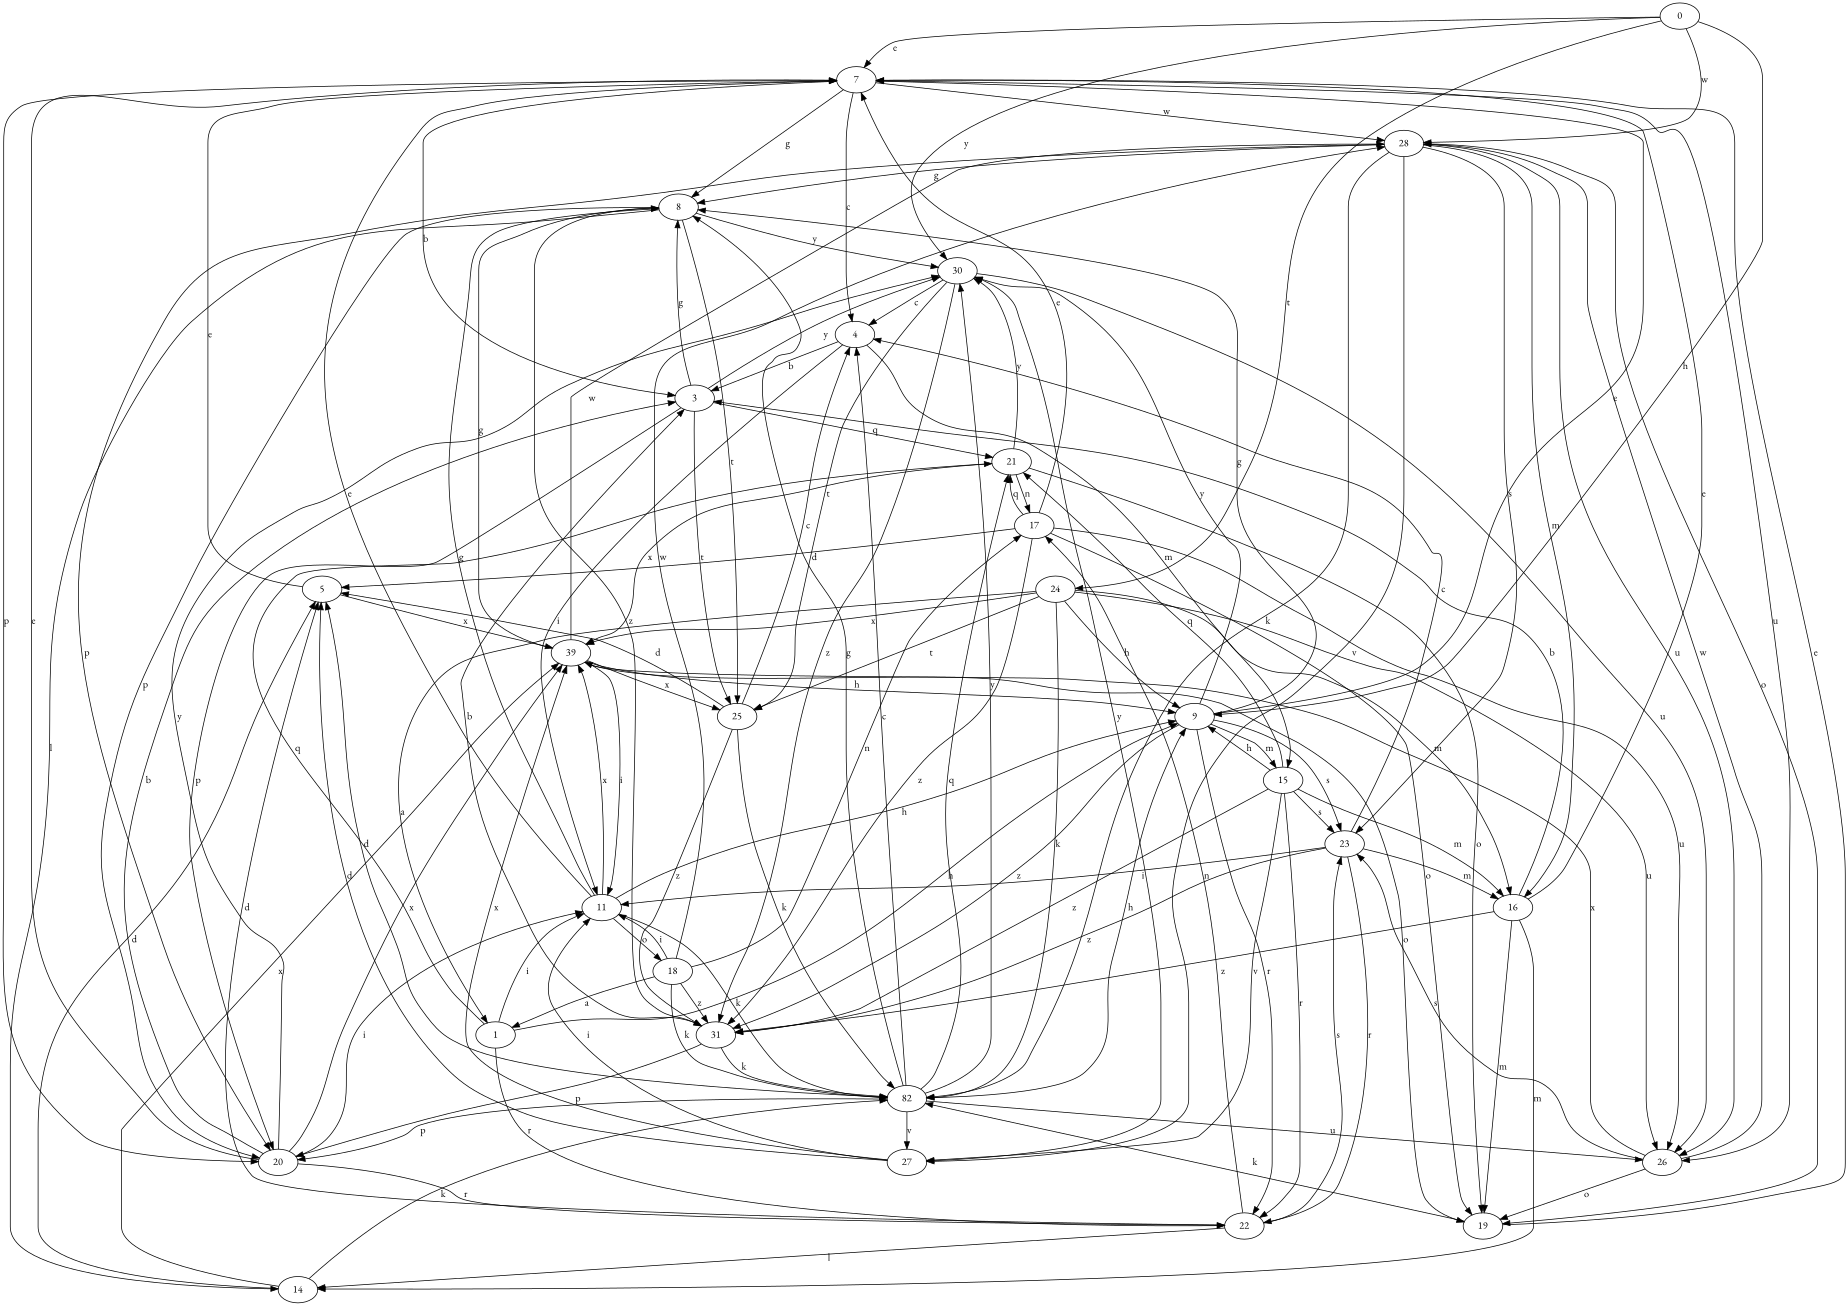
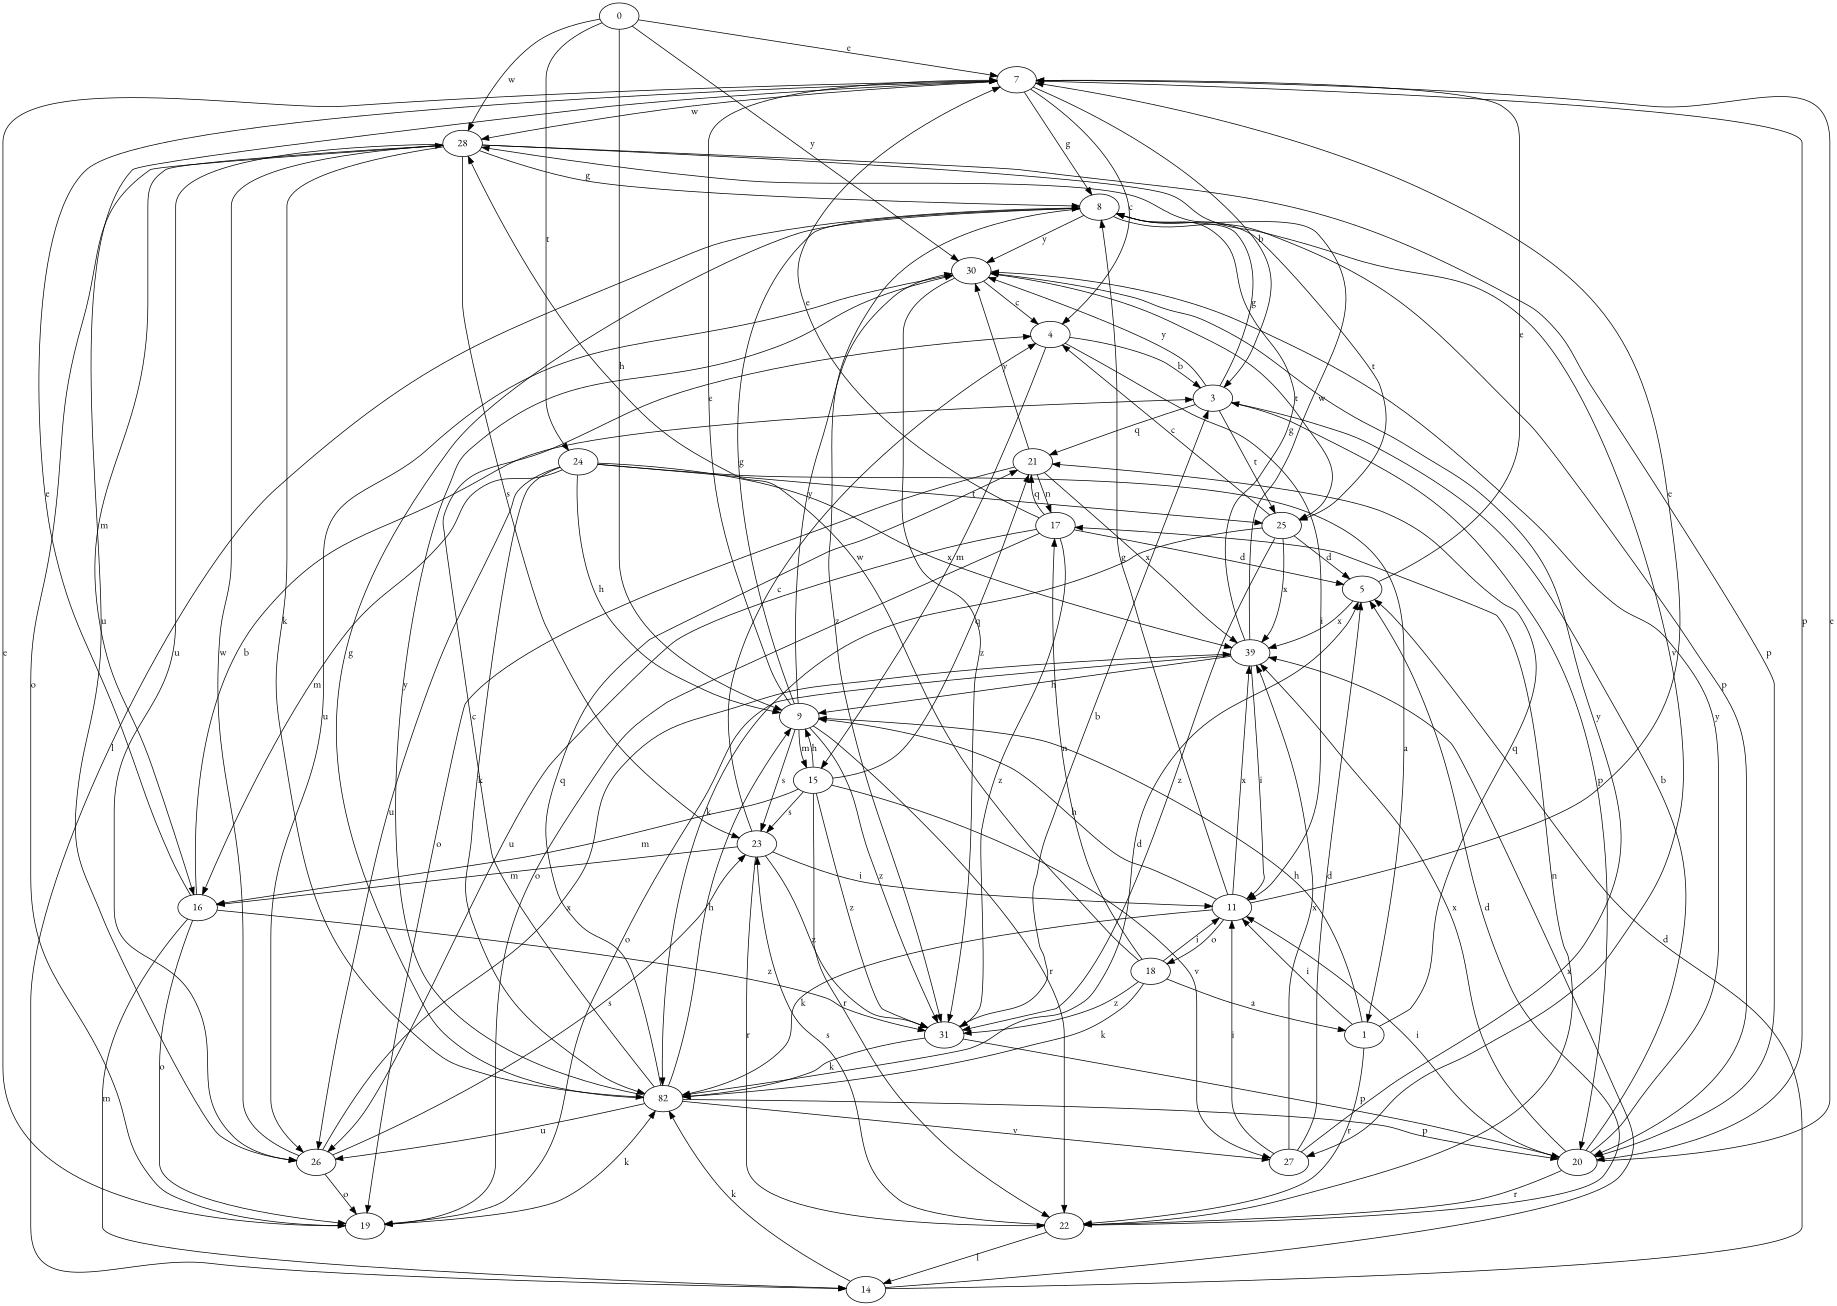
(650, 685) -> (1282, 589)
(1503, 1067) -> (162, 1067)
